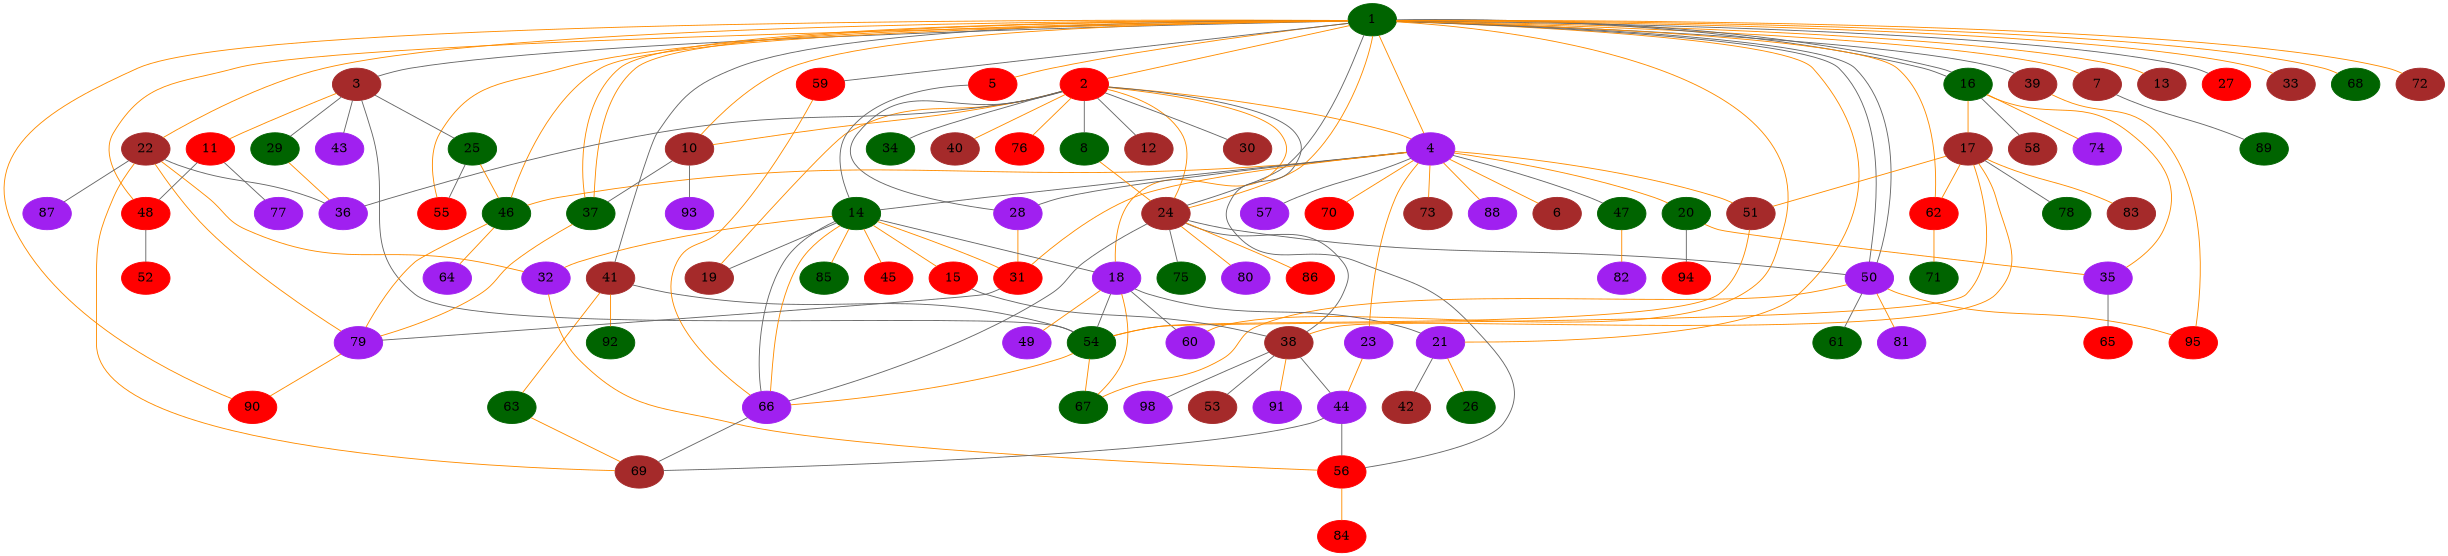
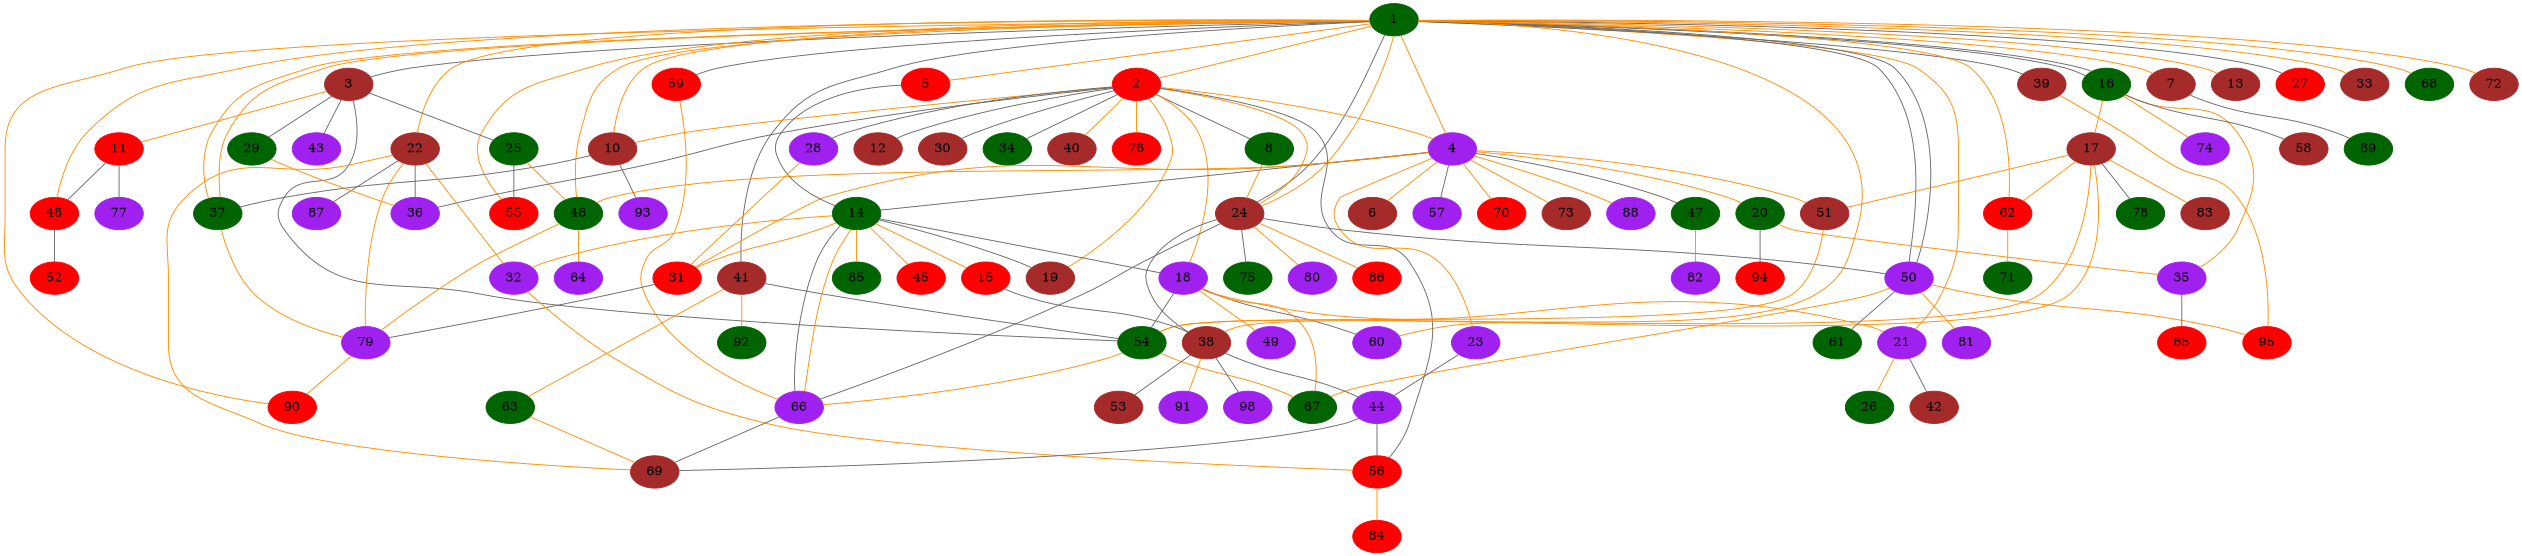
(1222, 173) -> none
(1278, 312) -> (1543, 310)
(1355, 375) -> (1417, 381)
